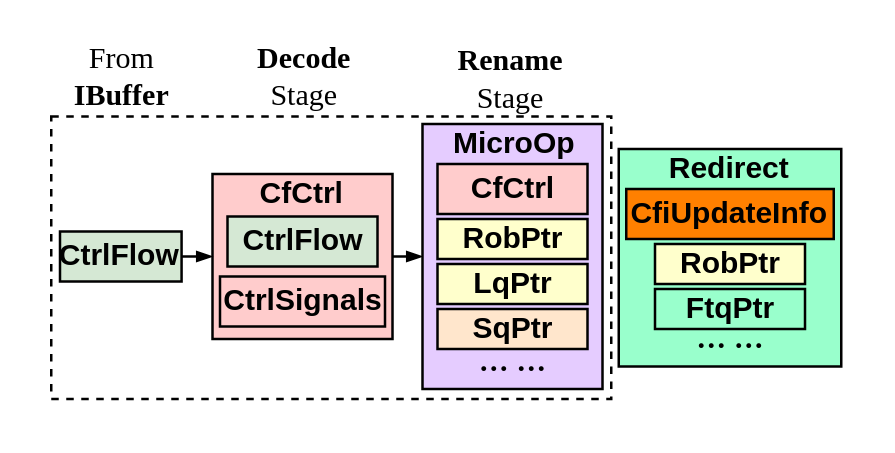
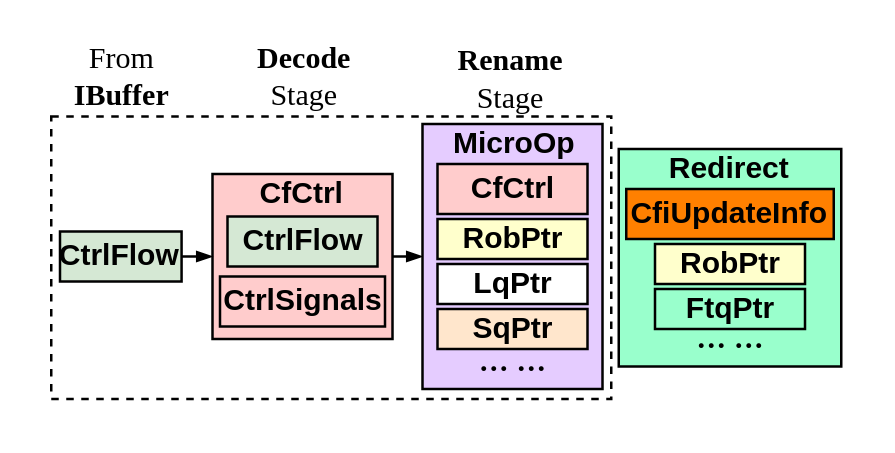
(513, 284) -> (513, 284)
